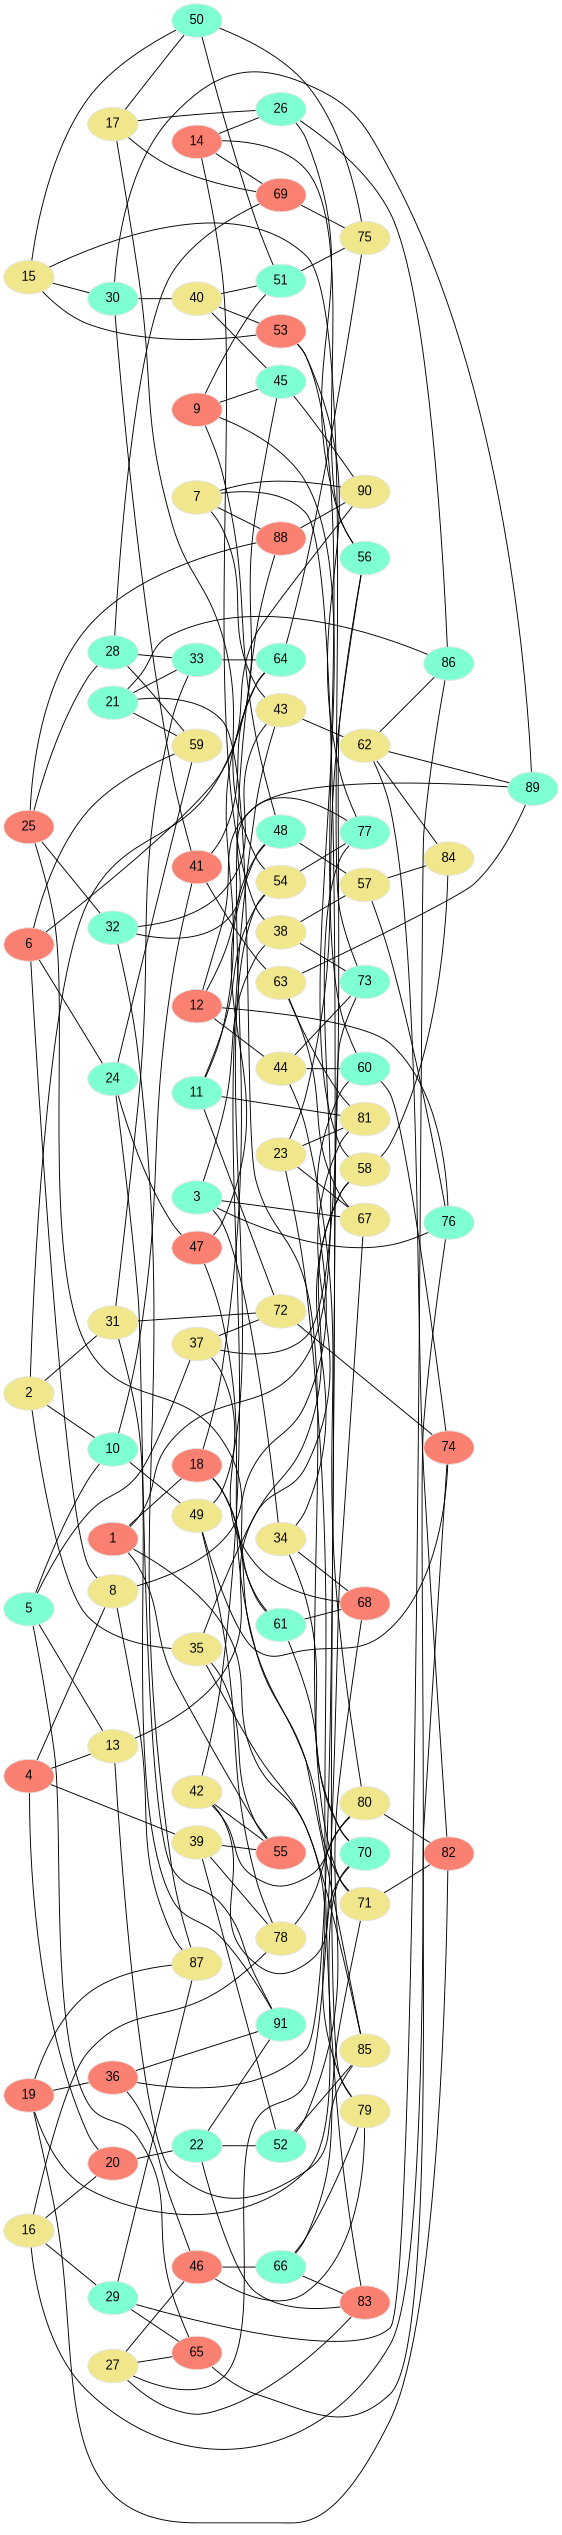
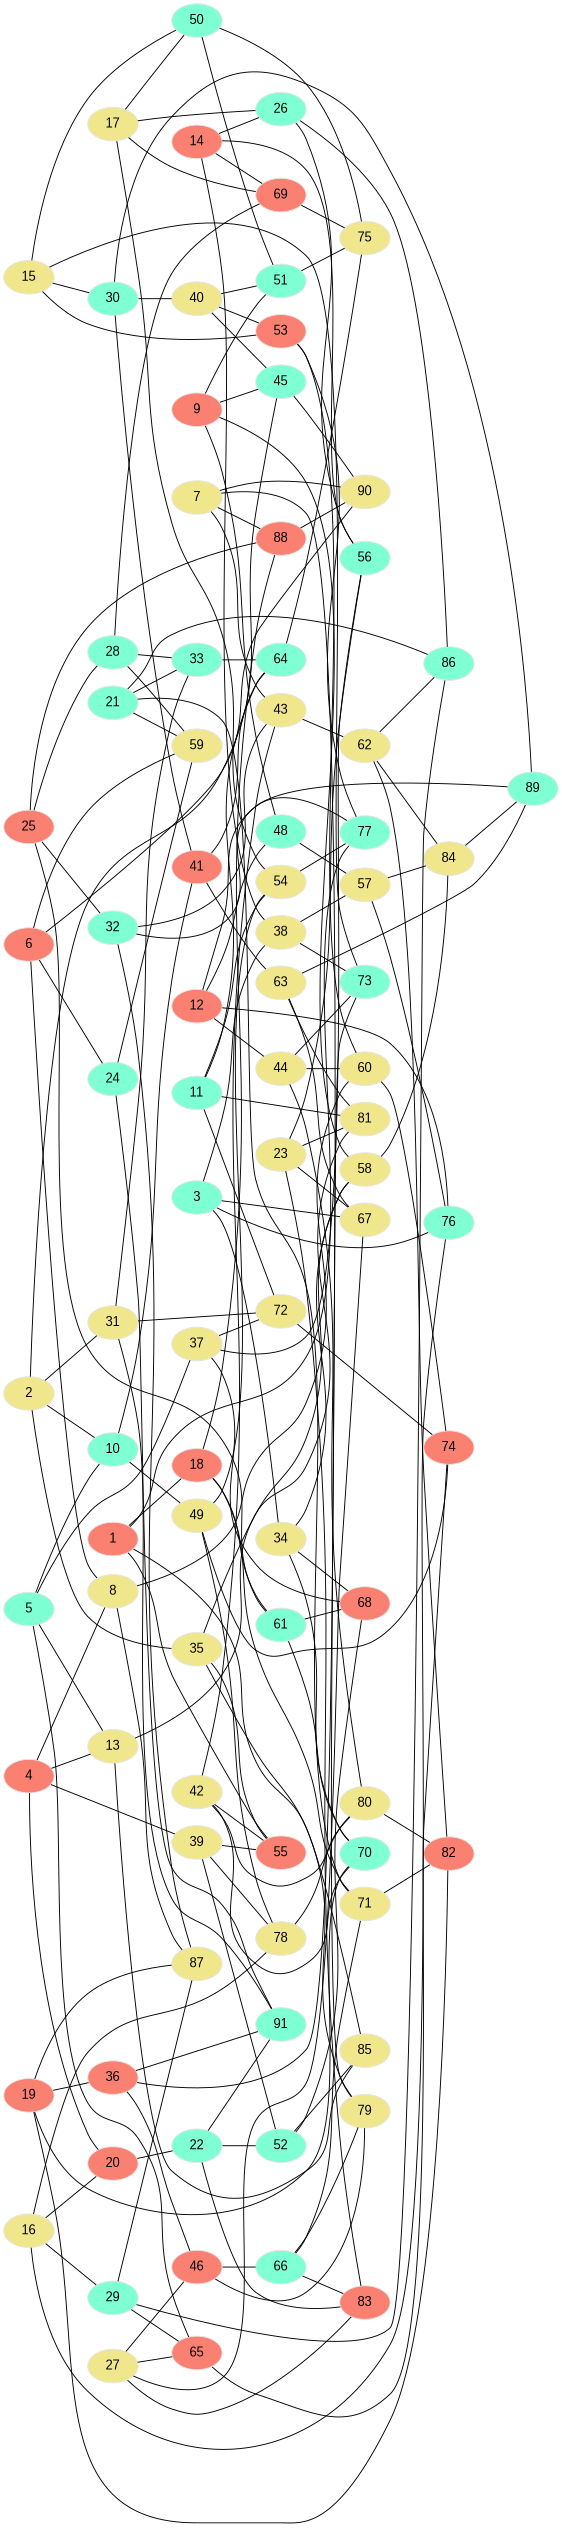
(449, 767) -> (491, 824)
(365, 1069) -> (365, 1069)
(197, 1248) -> none
